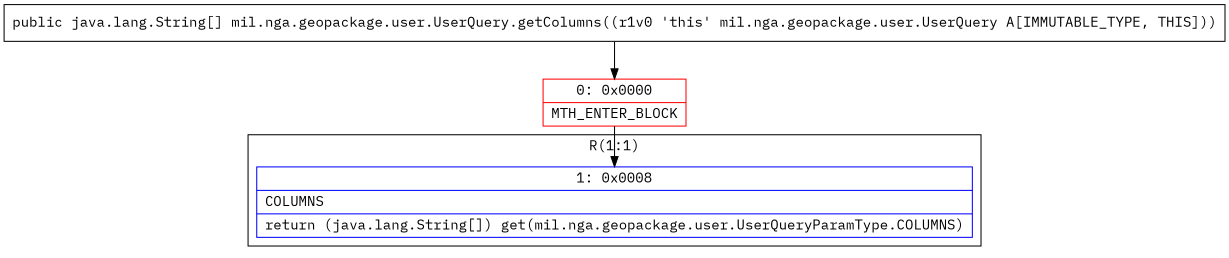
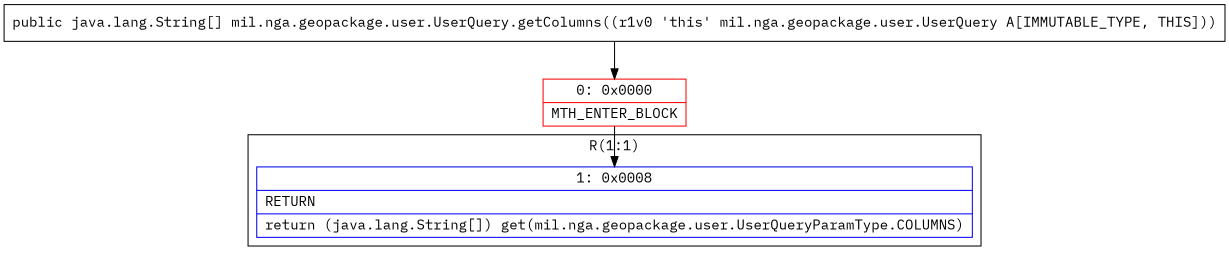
(295, 202) -> (290, 202)
